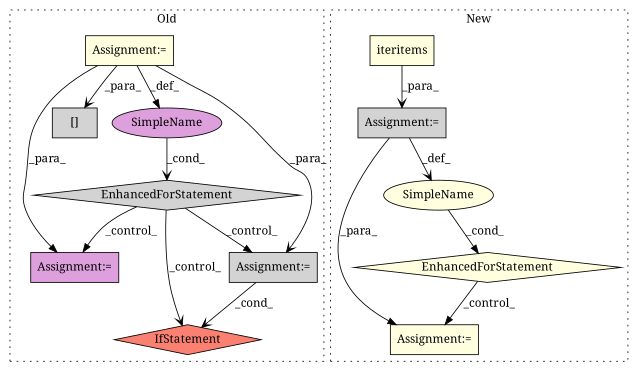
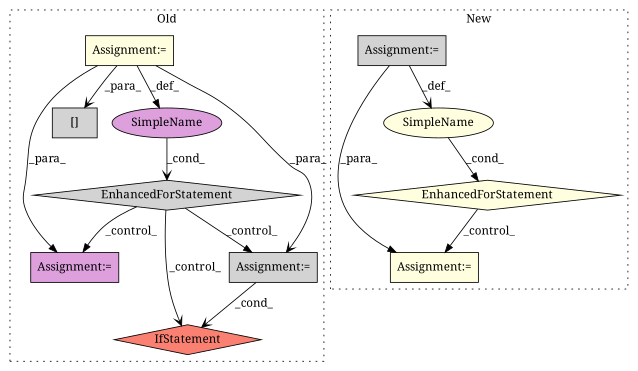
(402, 51) -> none
